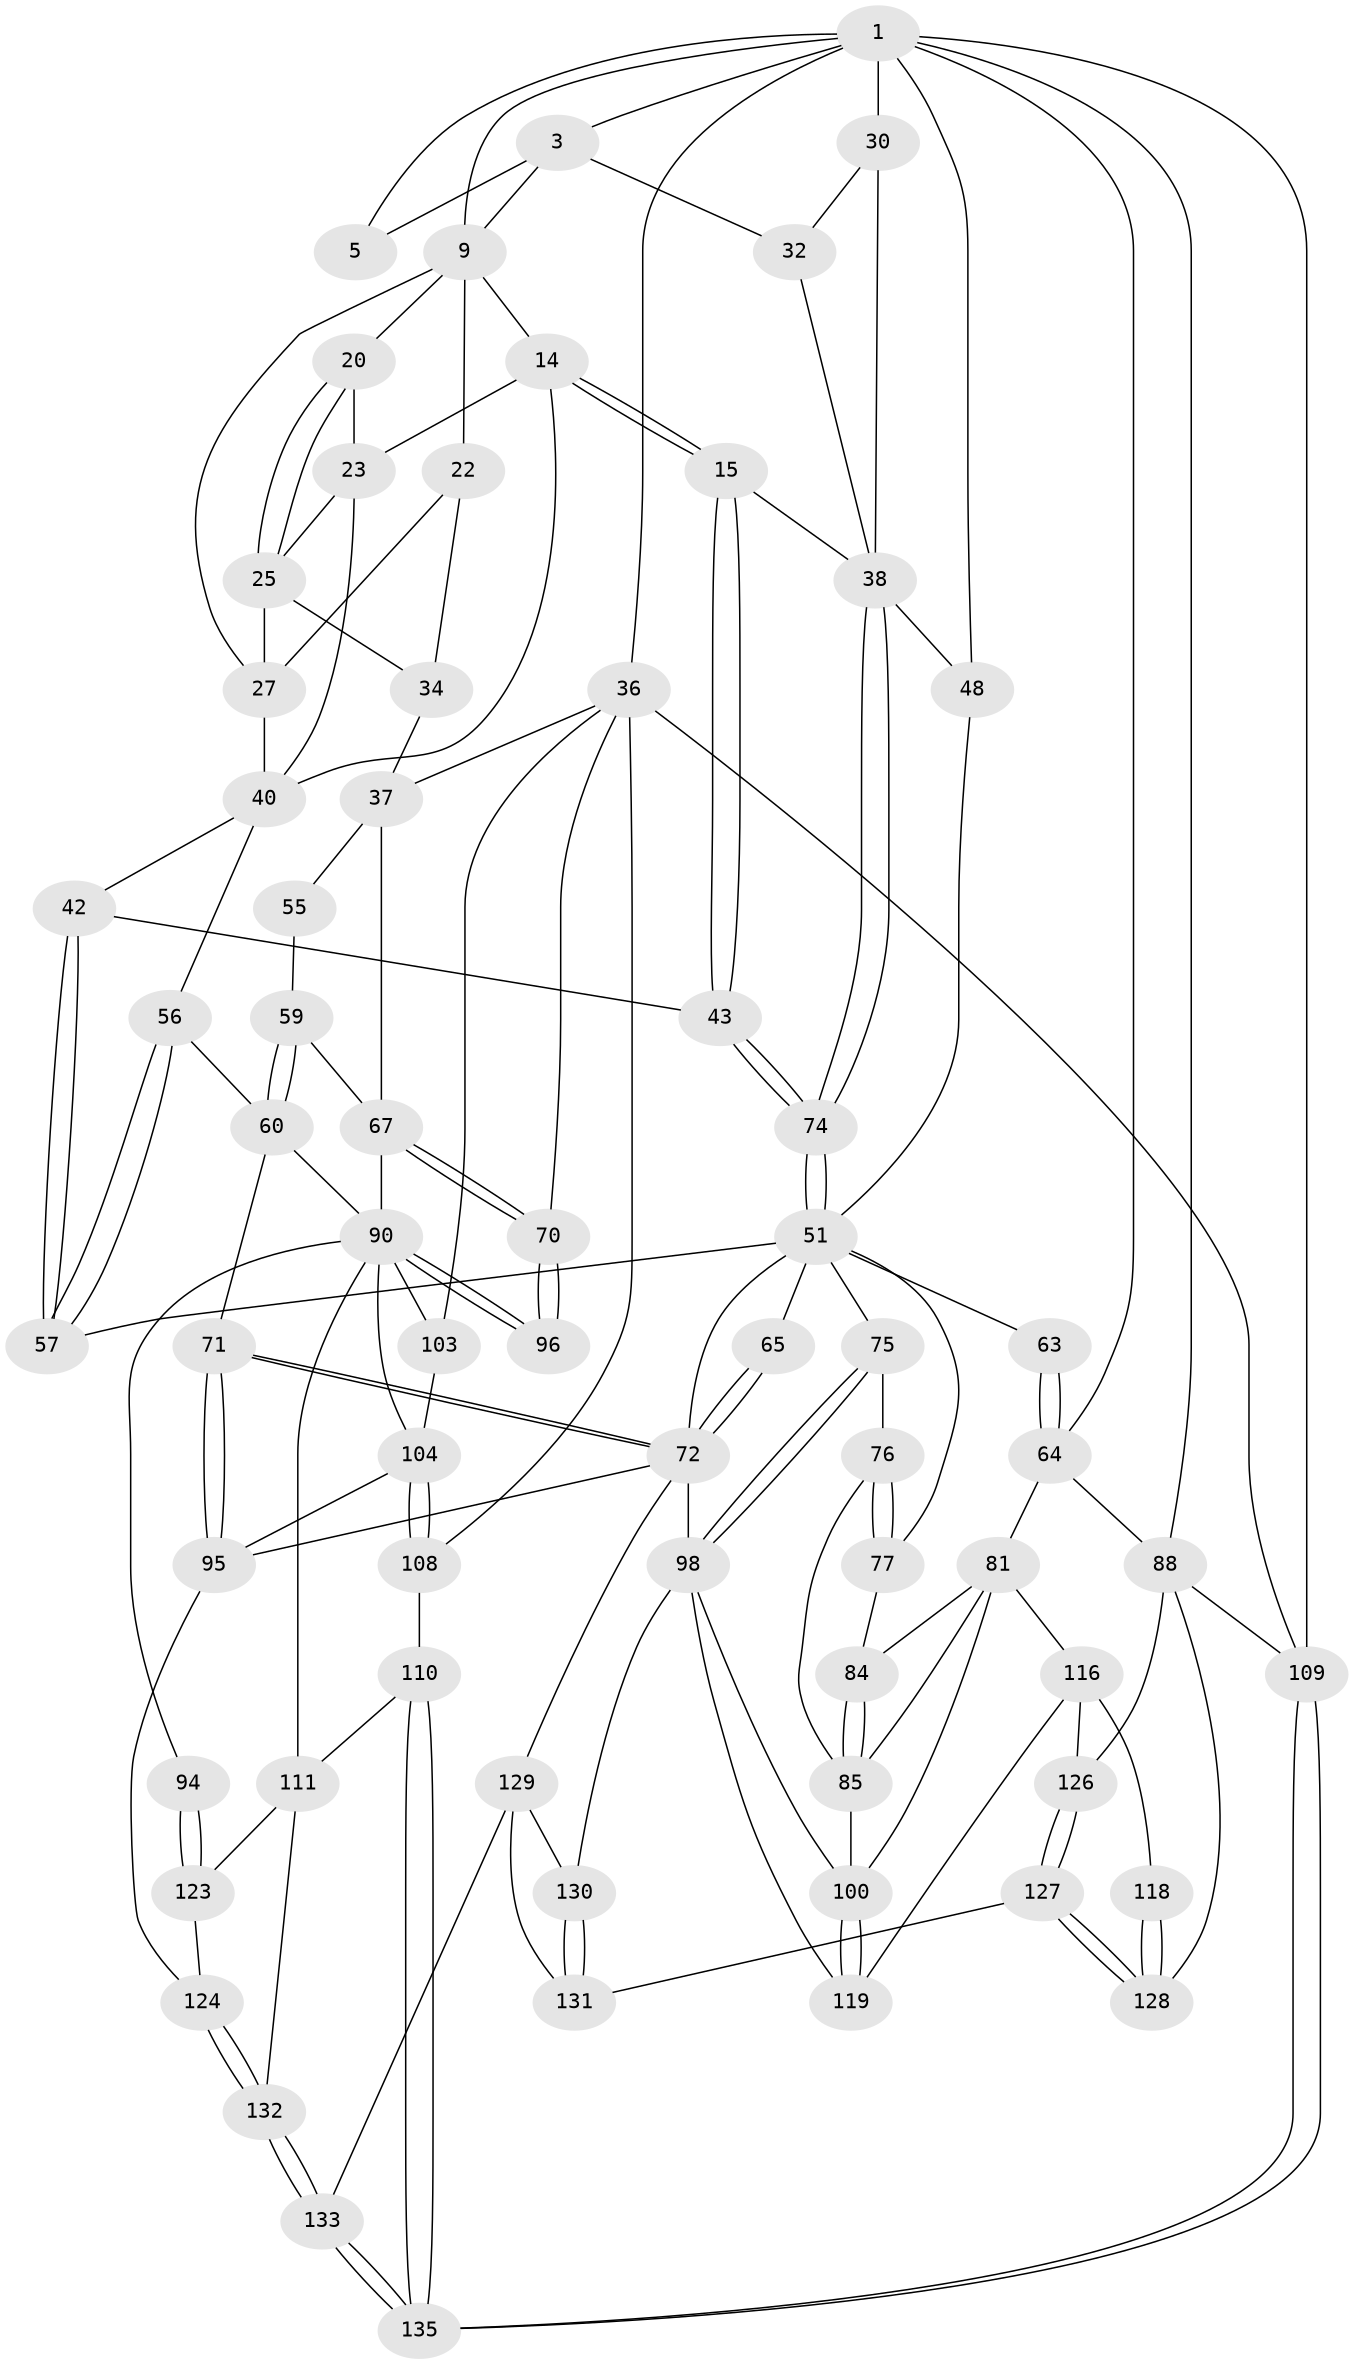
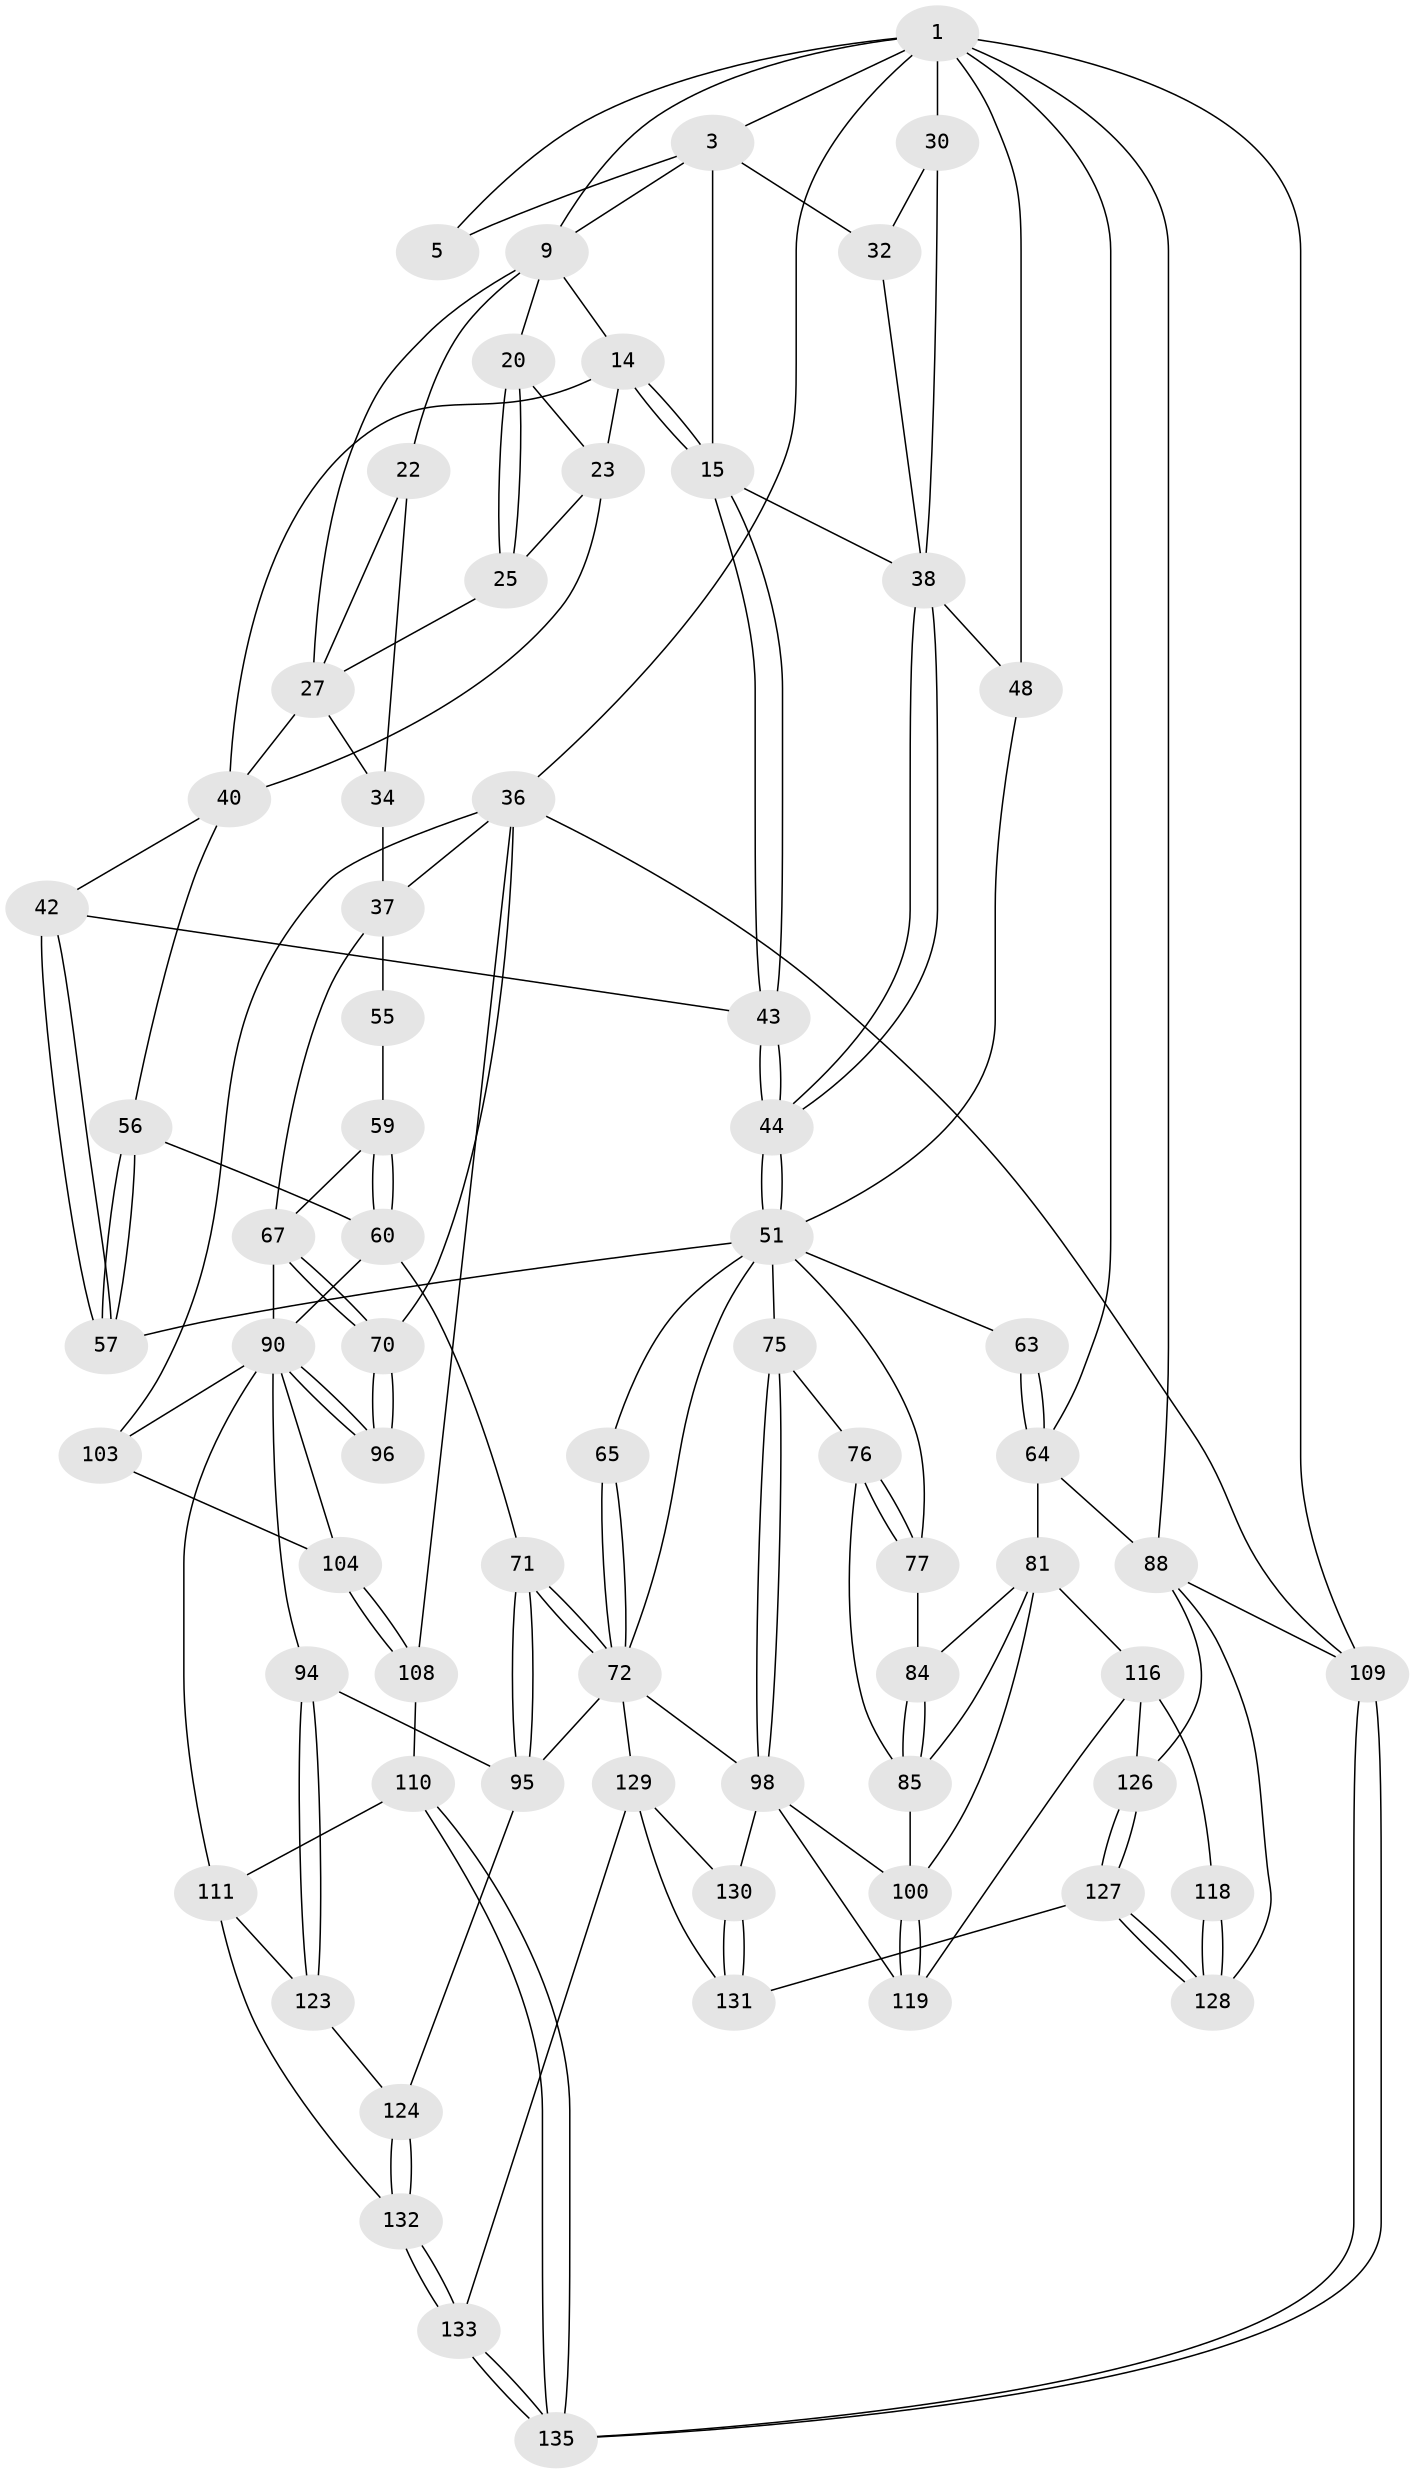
none -> (713, 307)
(351, 637) -> (348, 745)
(816, 1127) -> (772, 1127)
(317, 1510) -> (403, 1723)
